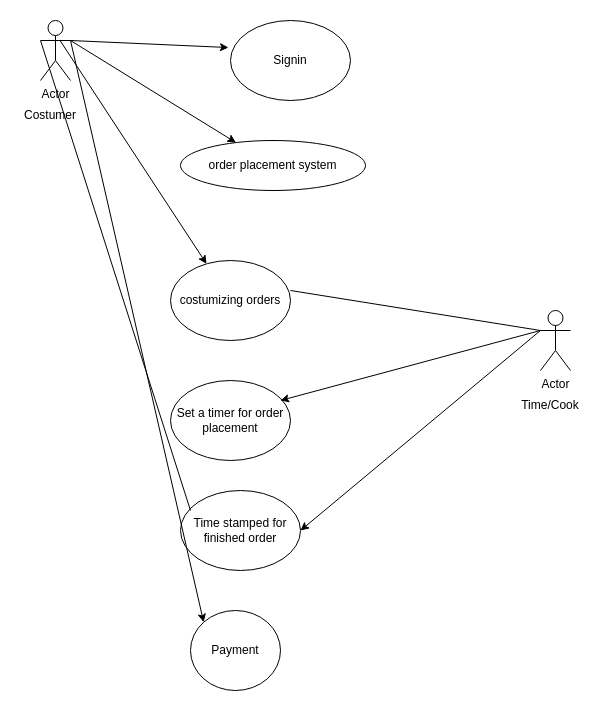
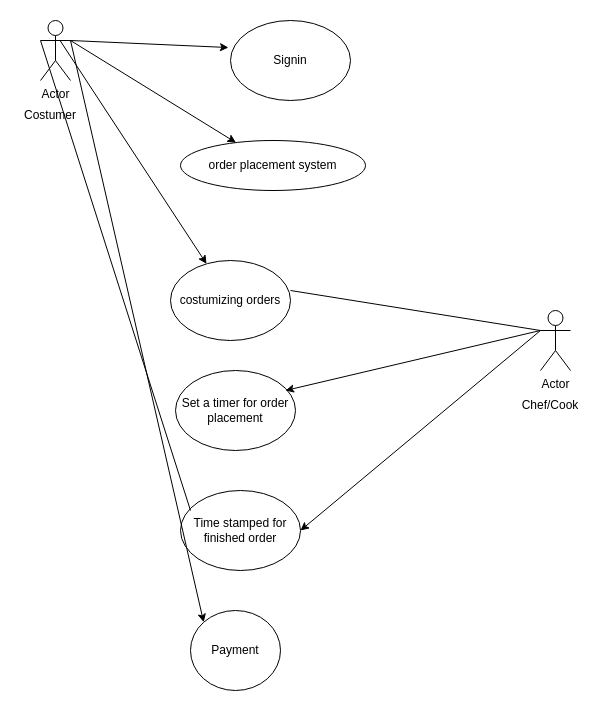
(551, 406) -> (551, 406)
(231, 421) -> (236, 411)
